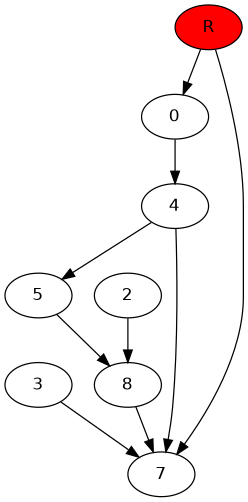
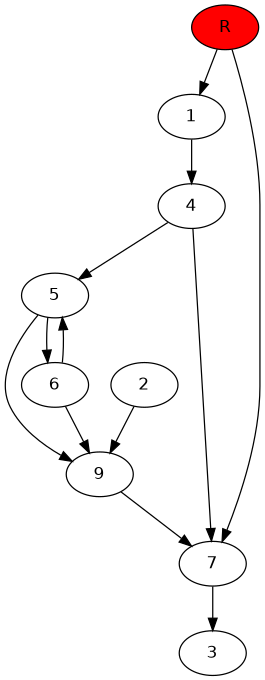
(175, 117) -> (192, 117)
none -> (55, 385)
(128, 385) -> (100, 474)
(95, 426) -> (213, 602)
